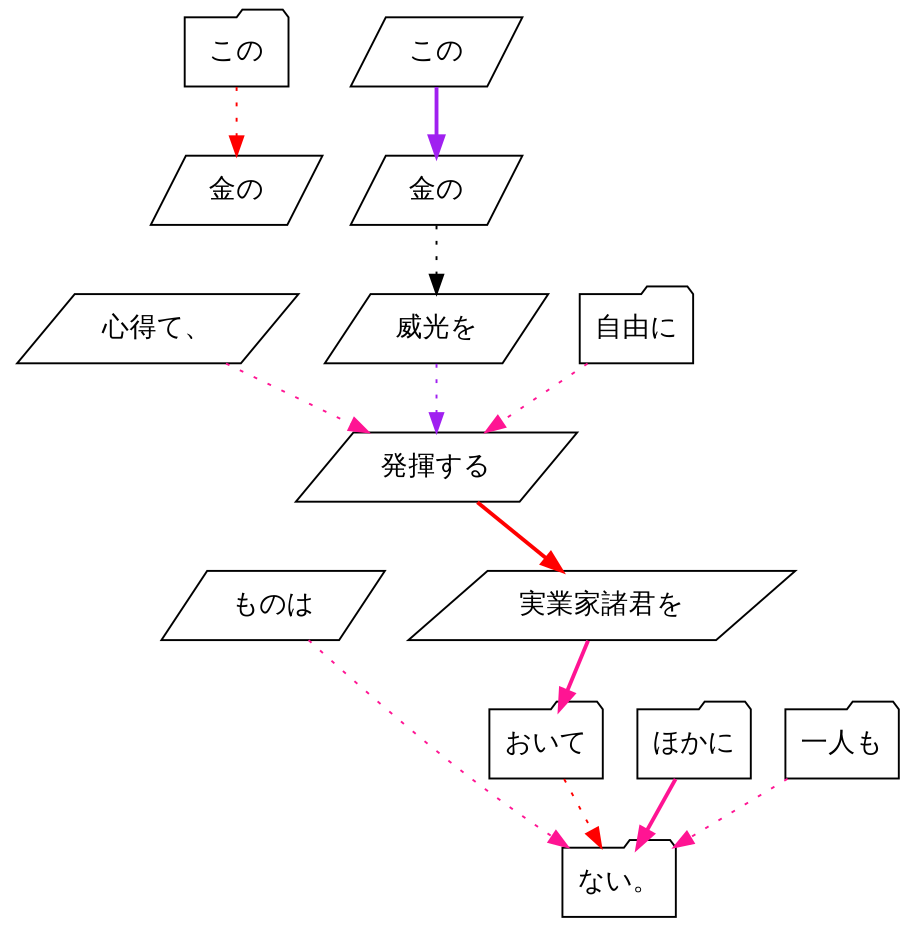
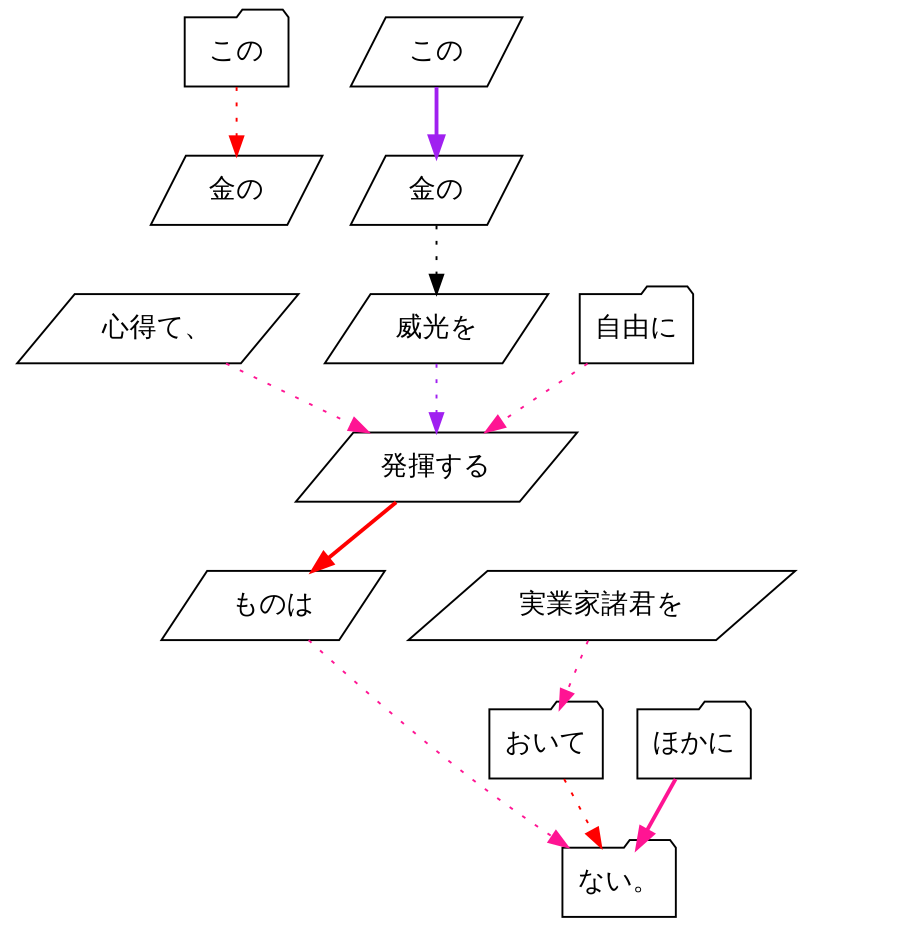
(512, 530) -> (362, 530)
(578, 666) -> (578, 666)
(842, 744) -> none
